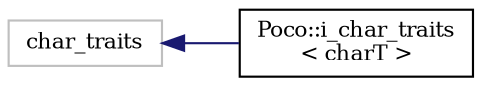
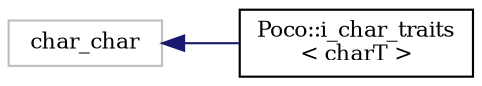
(85, 43) -> (85, 43)
